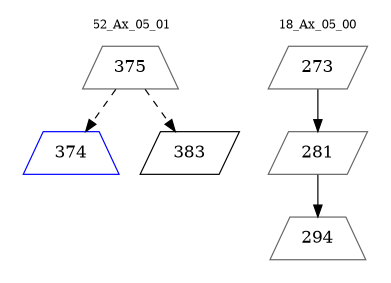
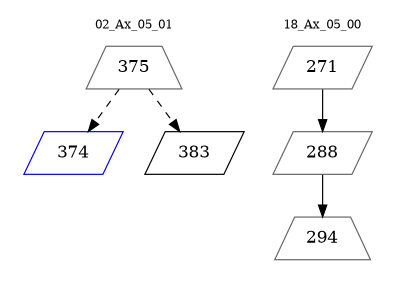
(132, 26) -> (134, 26)
(318, 68) -> (323, 68)
(71, 153) -> (74, 153)
(318, 153) -> (323, 153)
